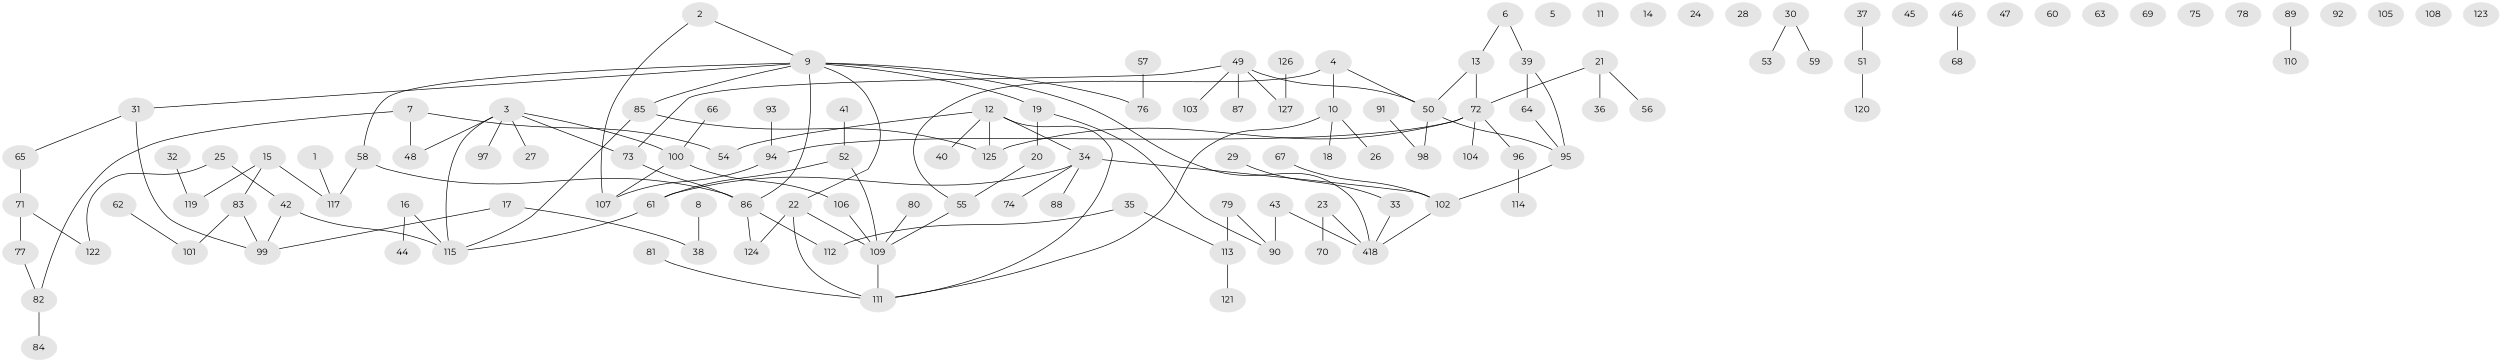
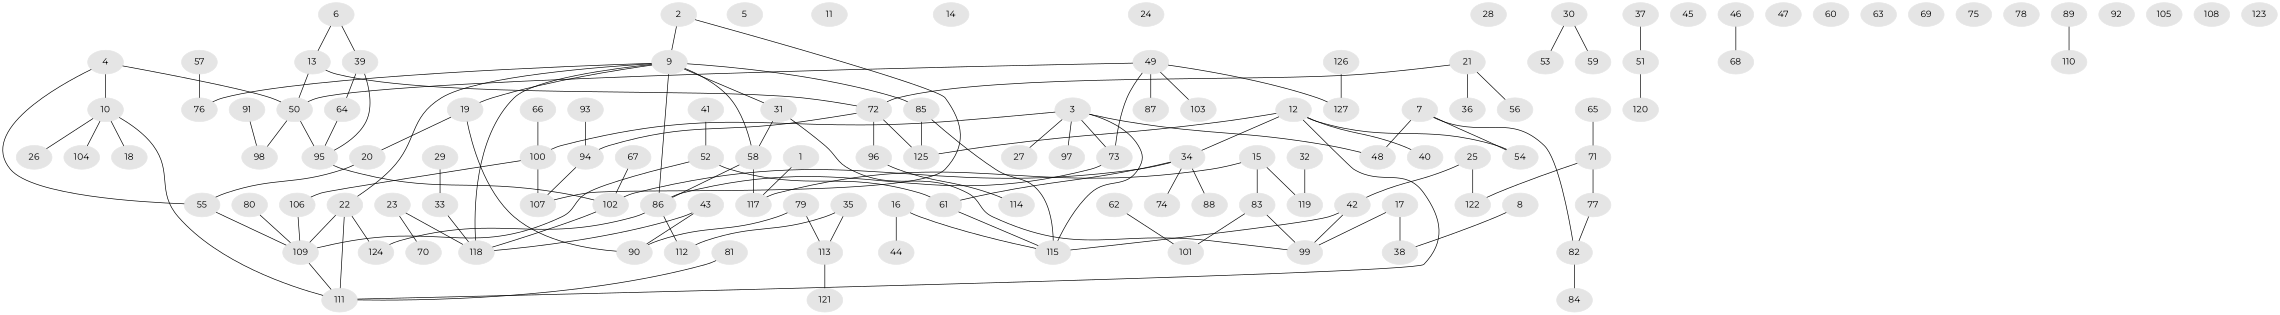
(78, 133) -> (766, 134)
(1474, 134) -> (94, 134)
(1370, 253) -> (476, 253)
